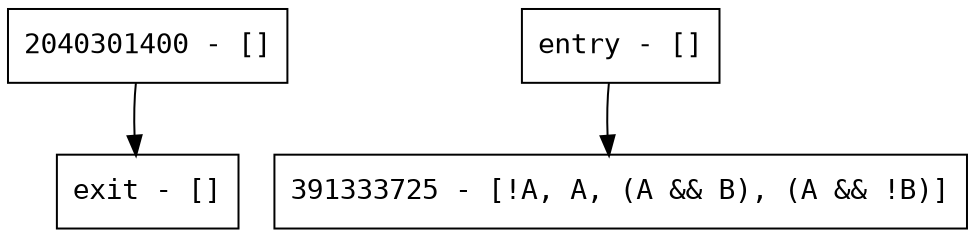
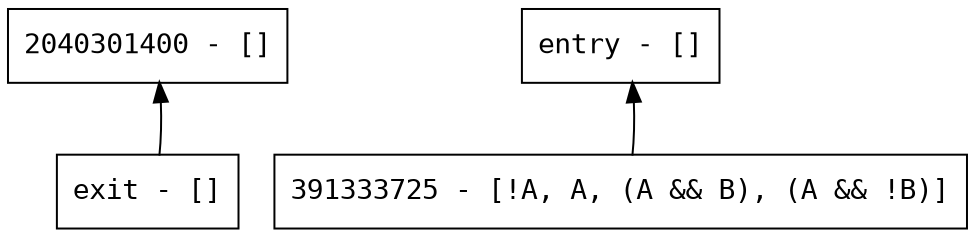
(134, 109) -> (161, 129)
(607, 109) -> (634, 129)
